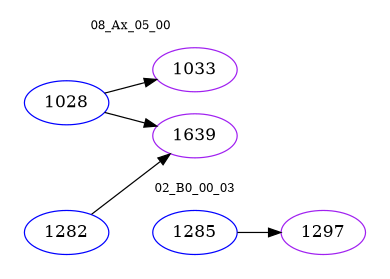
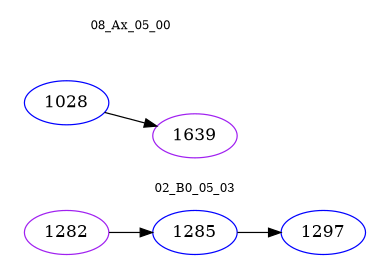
(195, 70) -> none
(126, 188) -> (125, 232)
(195, 189) -> (195, 189)
(67, 232) -> (67, 232)
(323, 232) -> (323, 232)
